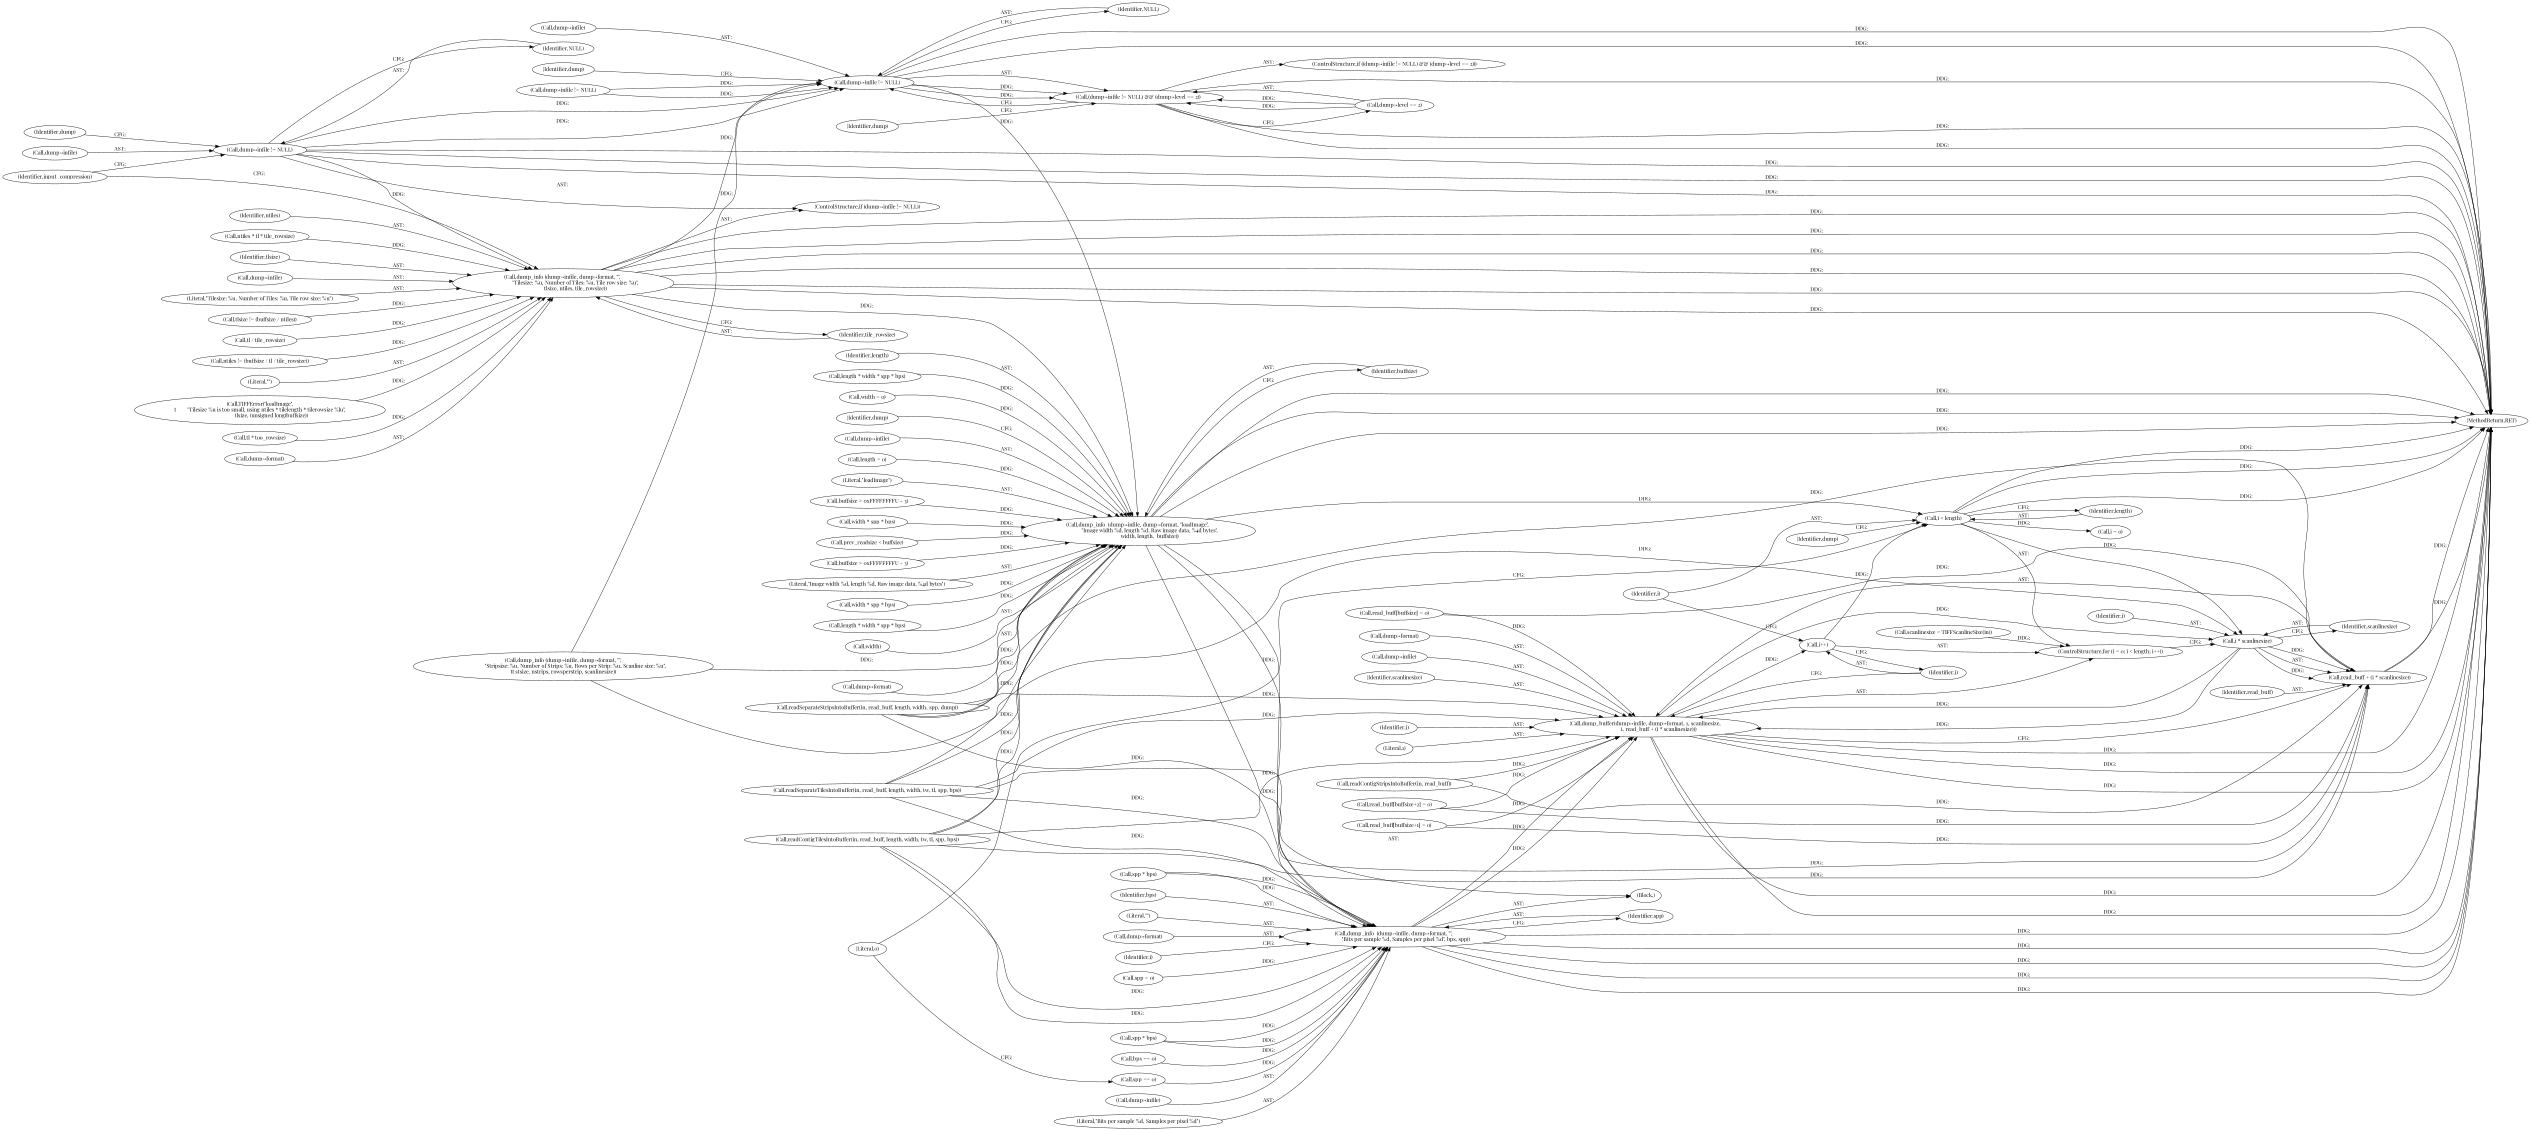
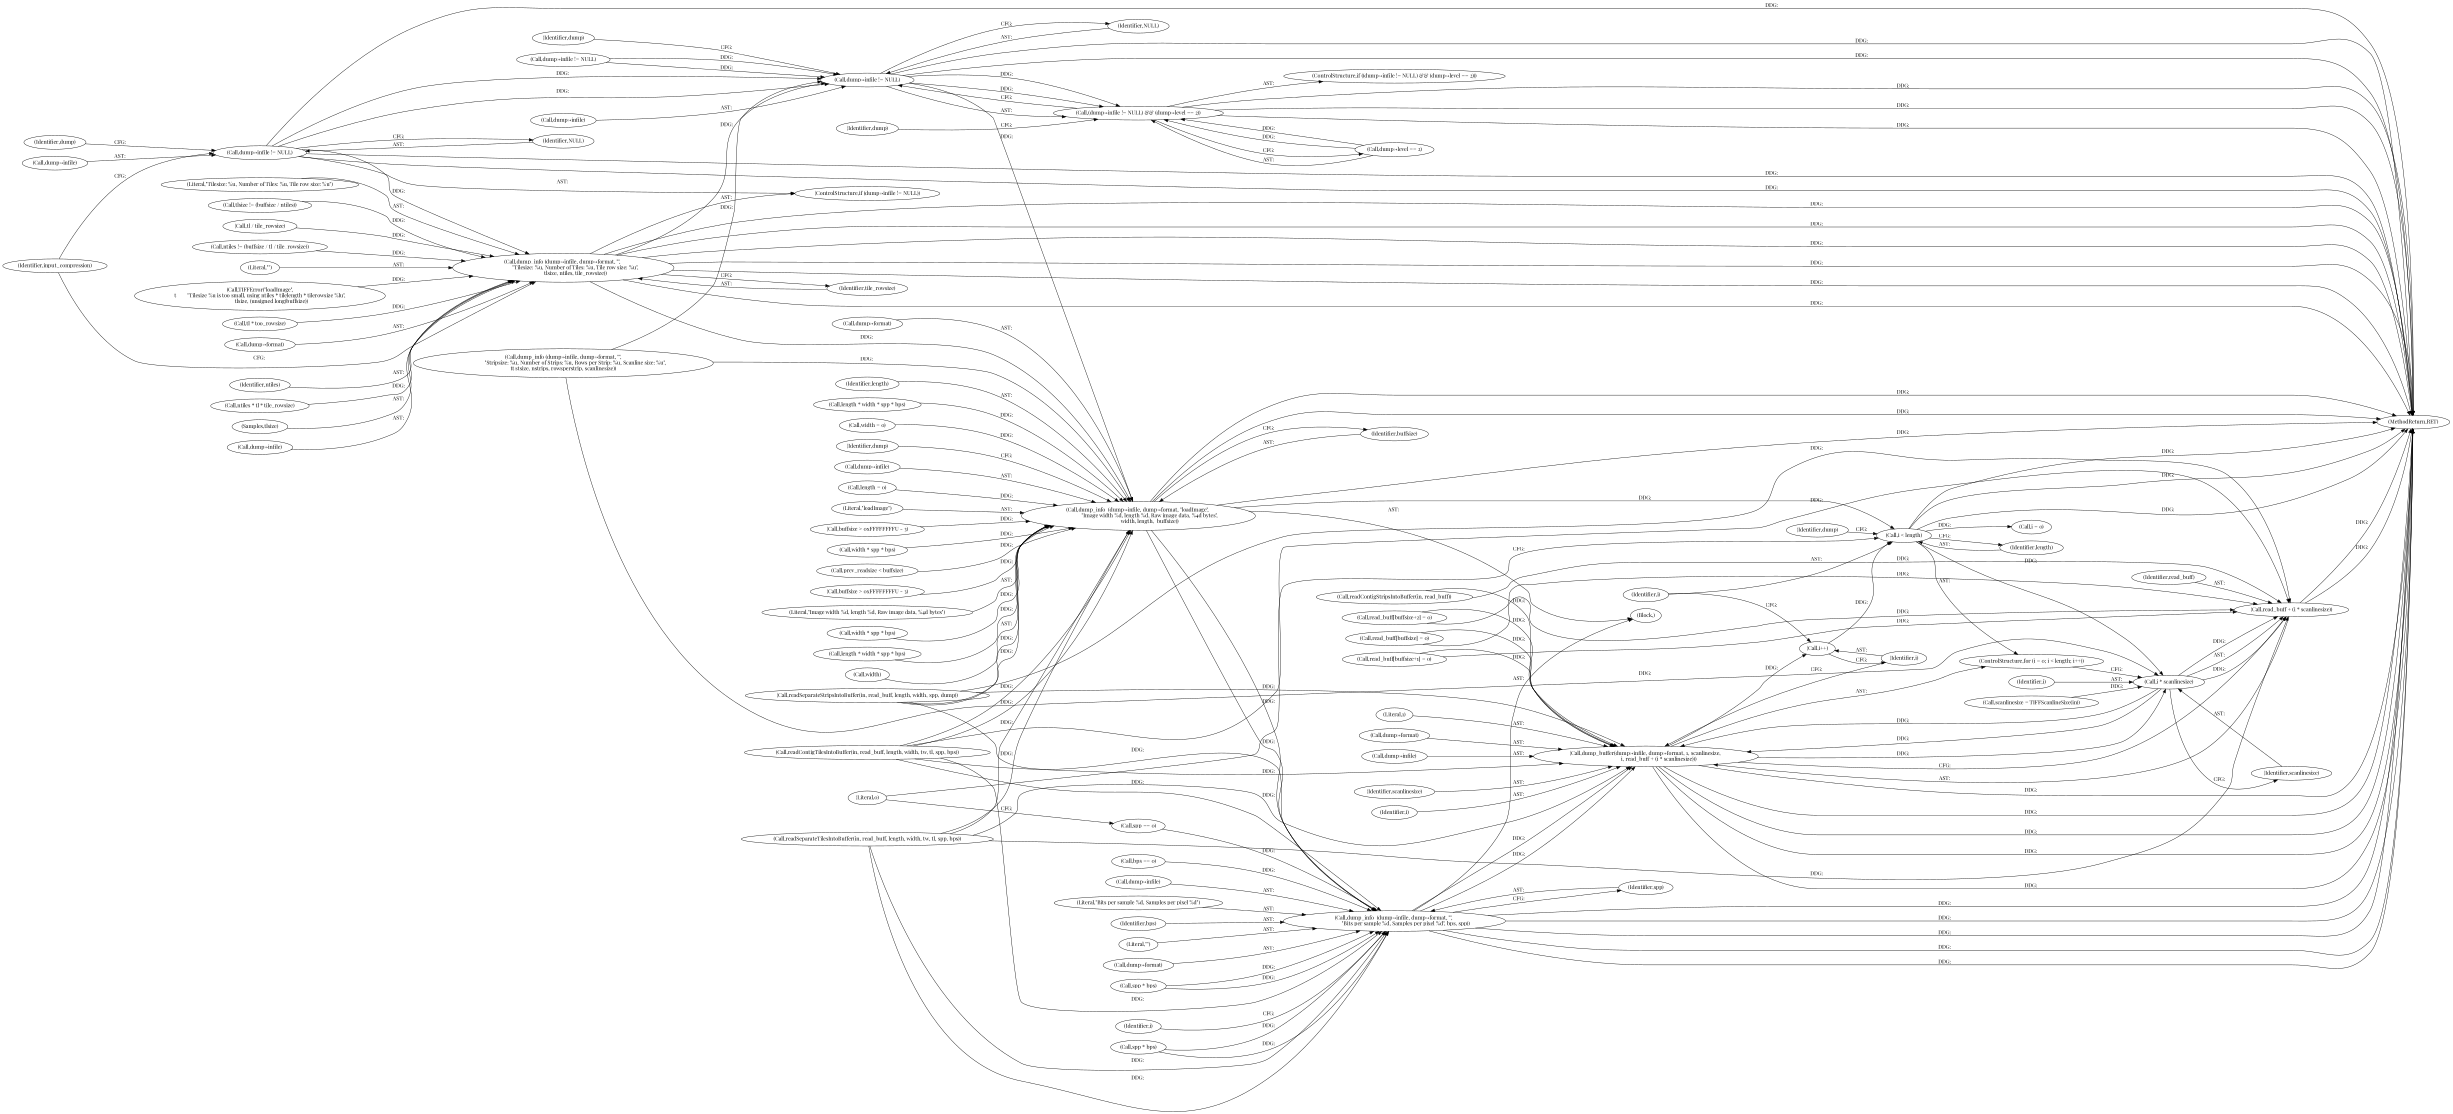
(260, 257) -> (260, 427)
(2024, 642) -> (2105, 692)
(1935, 651) -> none
(1138, 978) -> none
